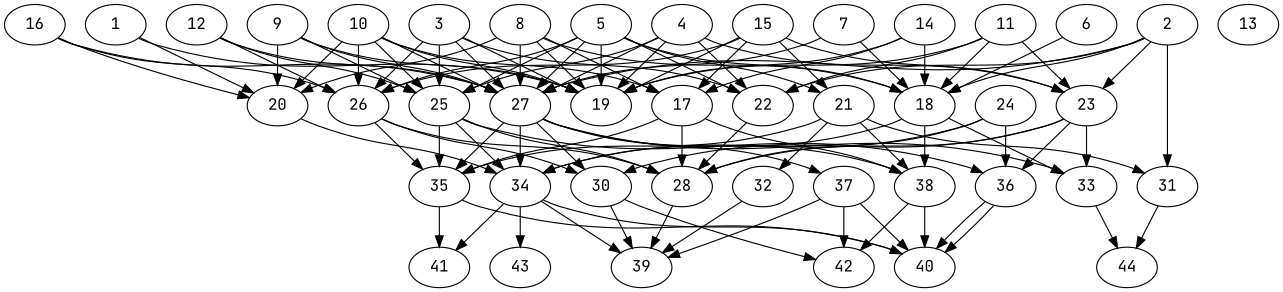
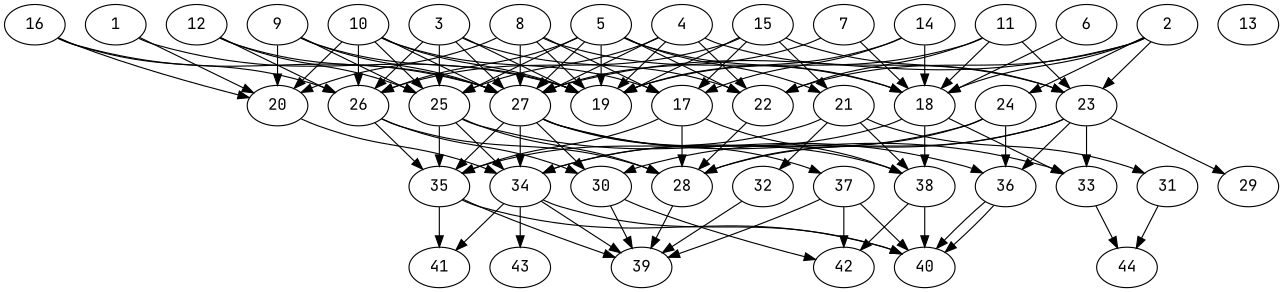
(1167, 100) -> (1089, 64)
none -> (1248, 187)
none -> (533, 228)
